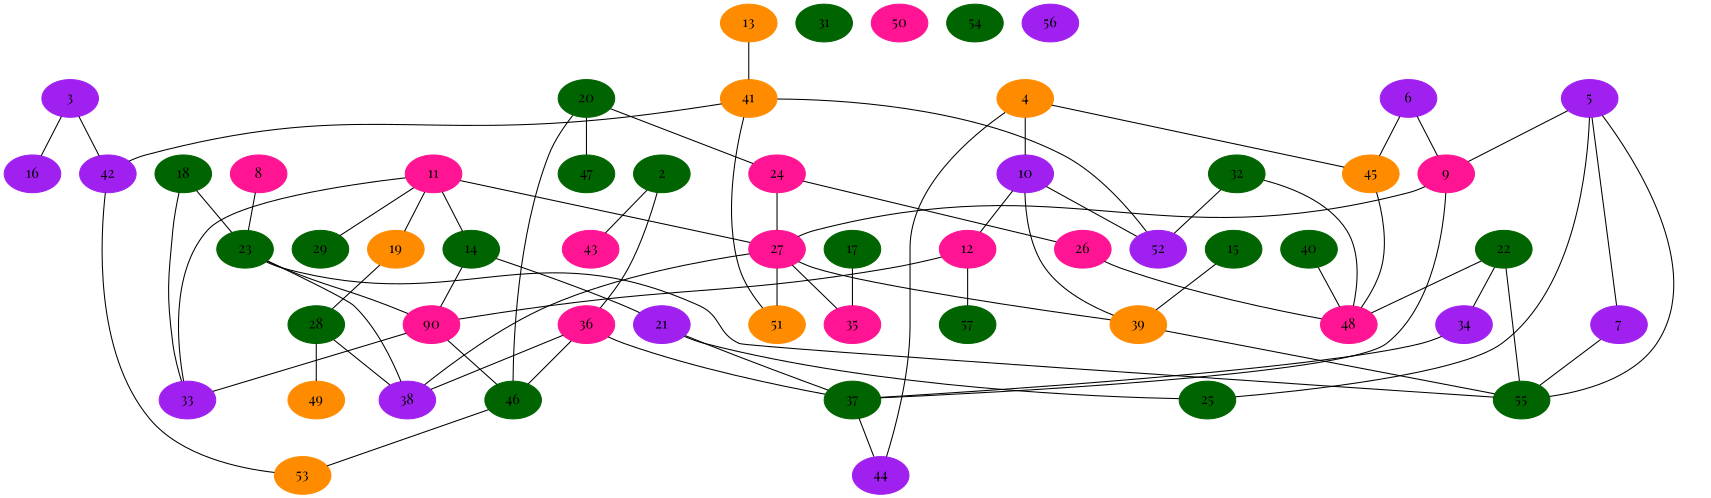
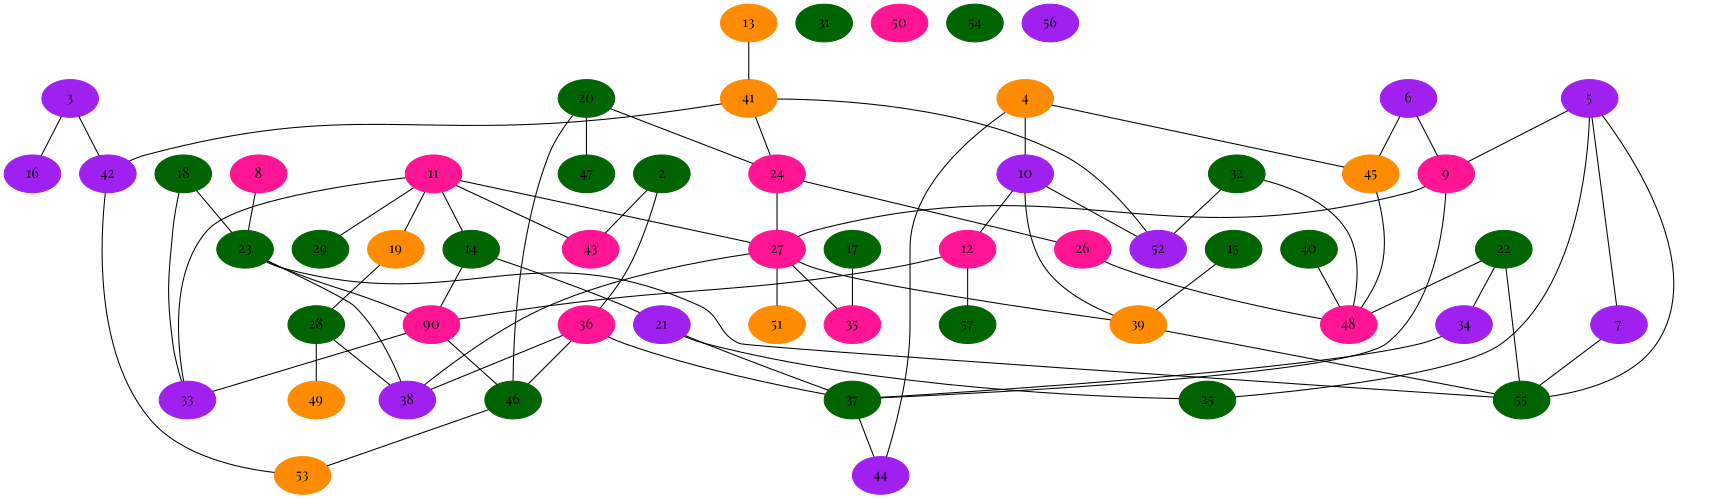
none -> (512, 212)
(732, 216) -> (763, 136)
